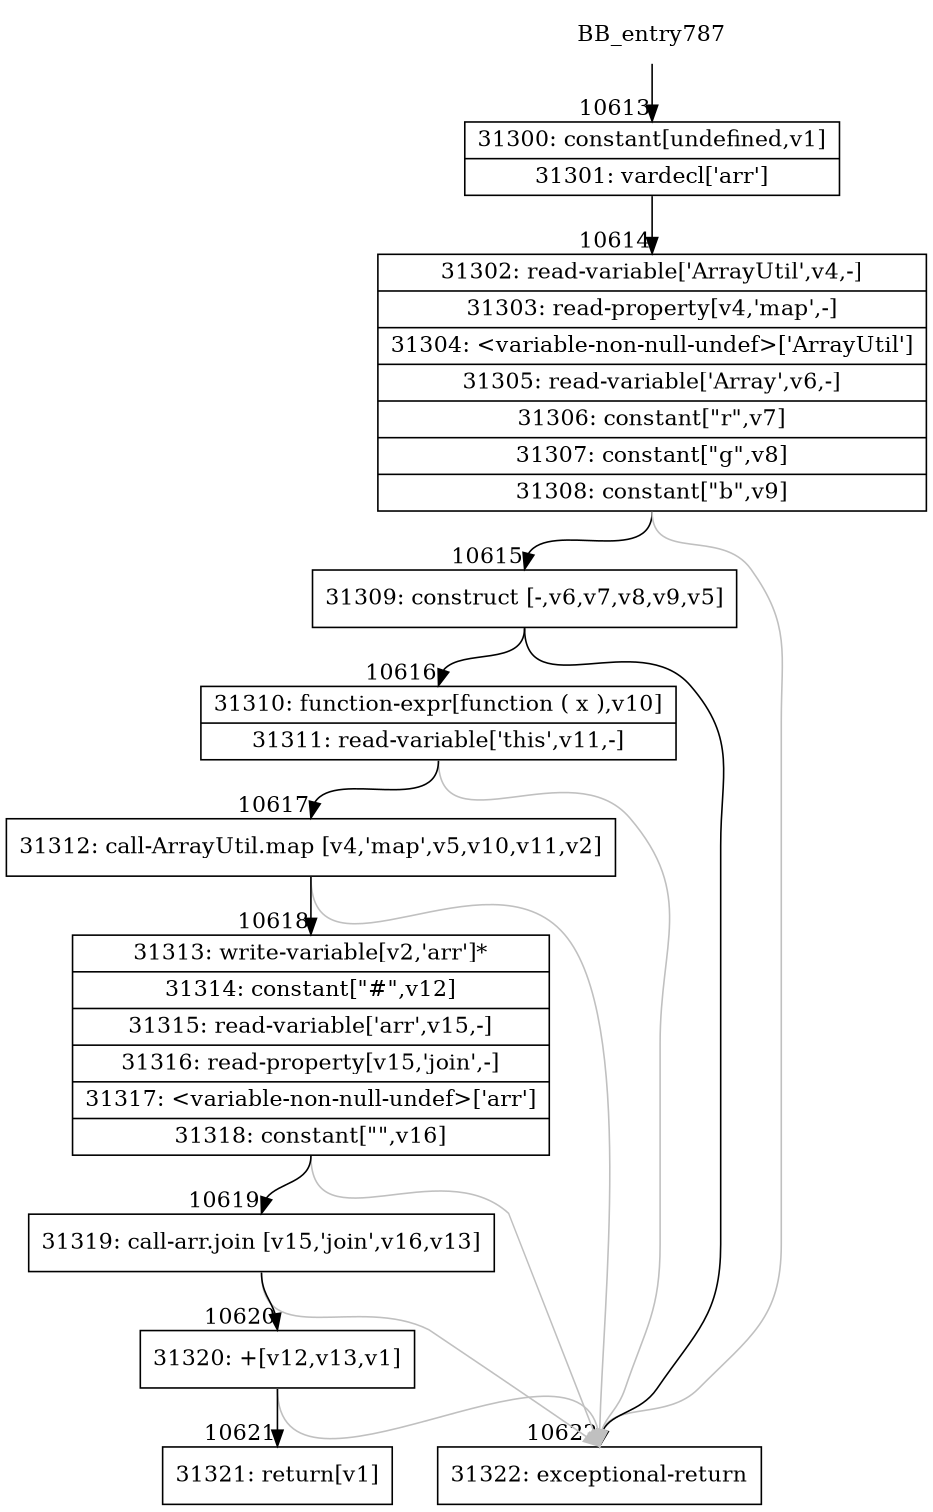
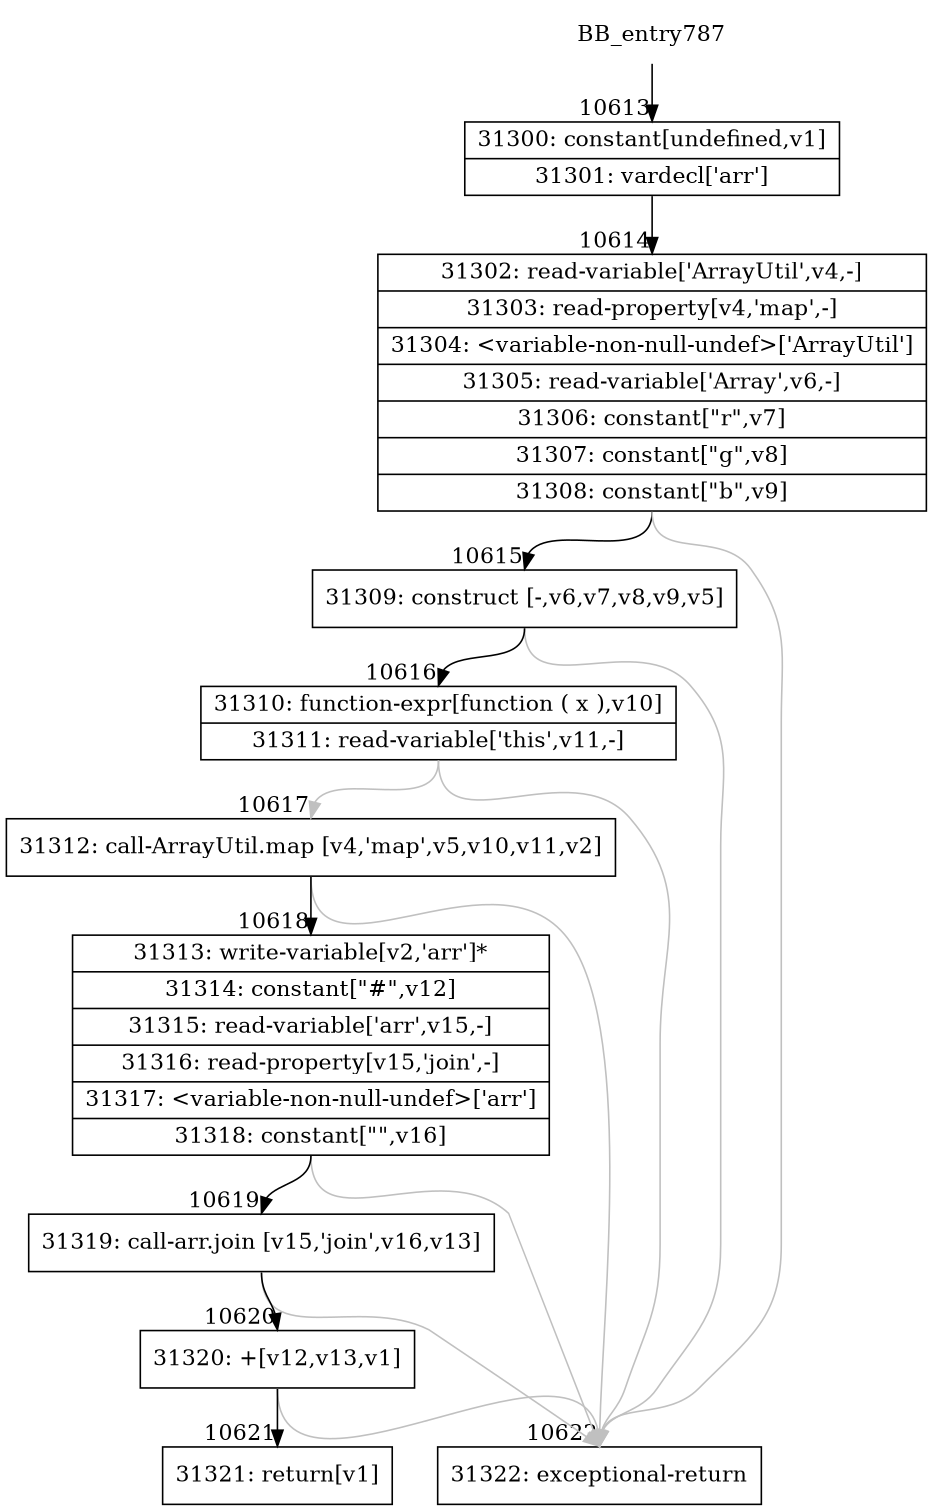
(383, 790) -> (383, 790)
(721, 979) -> (721, 979)
